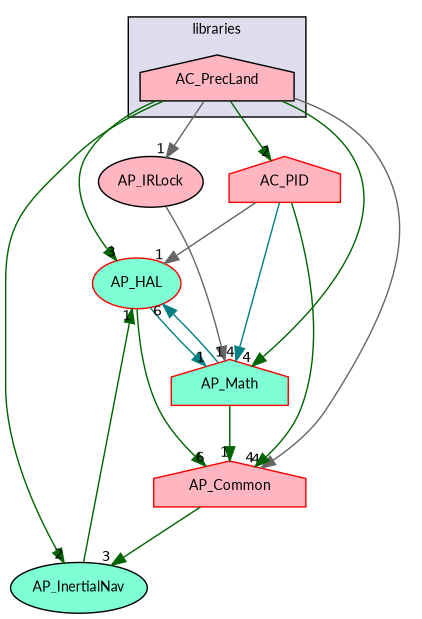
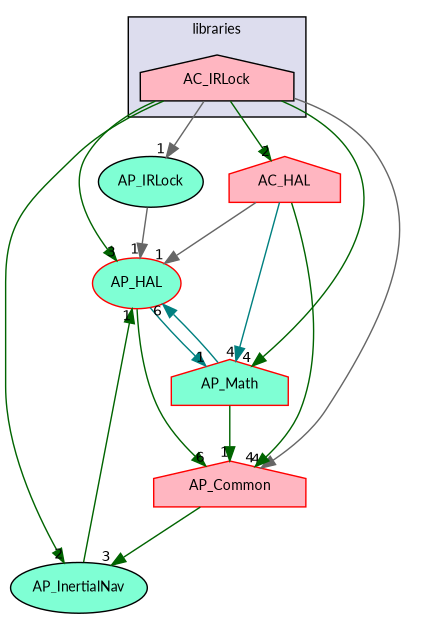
(217, 80) -> (217, 80)
(151, 182) -> (151, 182)
(285, 182) -> (285, 182)
(200, 274) -> (145, 226)
